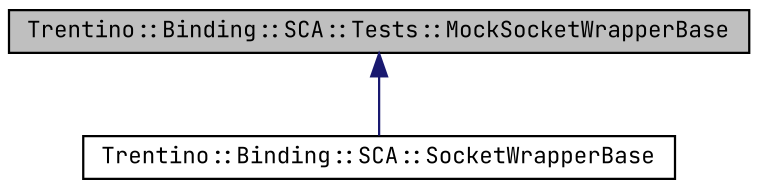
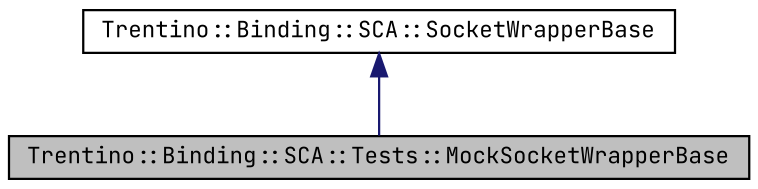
(379, 106) -> (379, 106)
